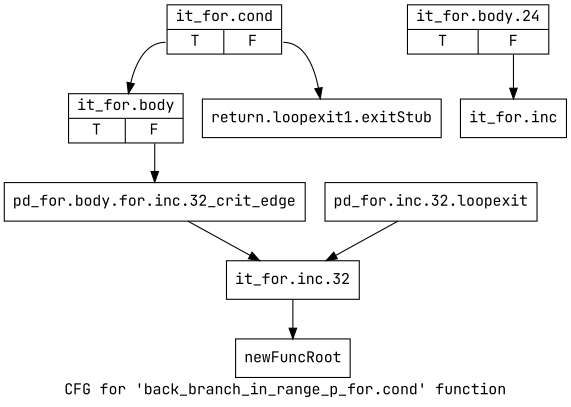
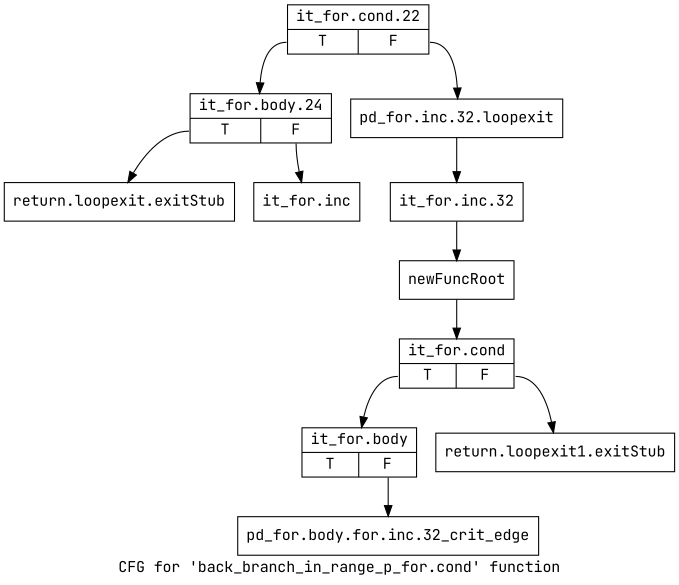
none -> (358, 29)
none -> (119, 202)
(219, 238) -> none
none -> (457, 314)
